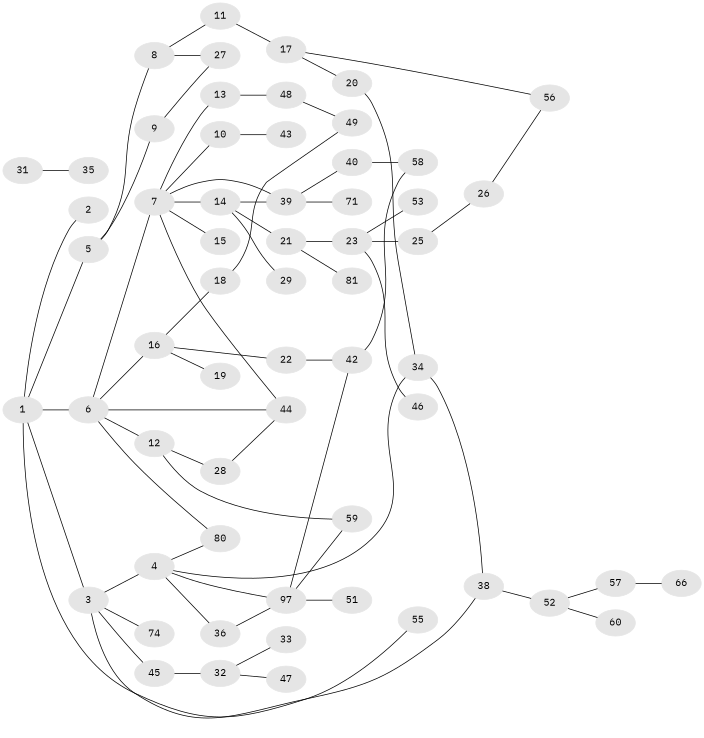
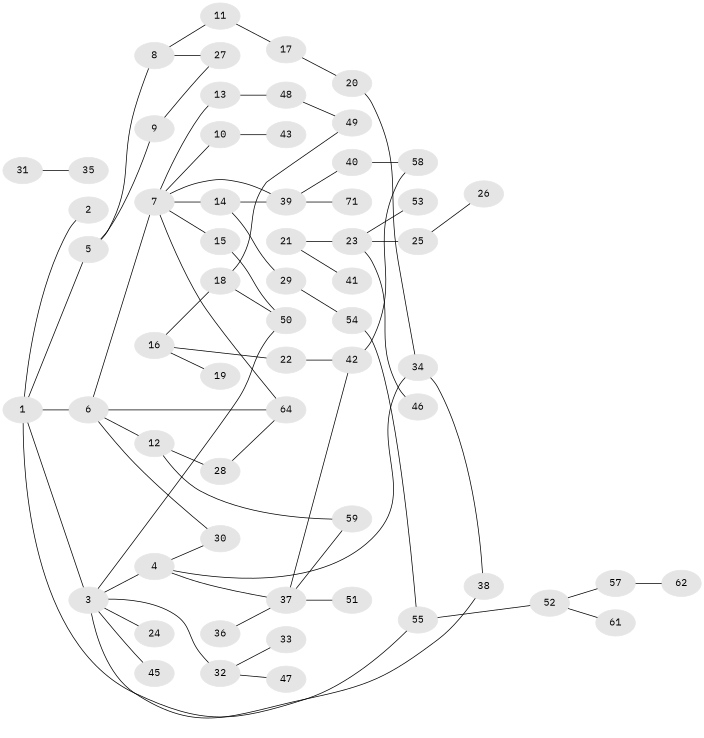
(550, 98) -> none
(257, 224) -> none
(352, 281) -> (352, 281)
none -> (286, 321)
none -> (352, 321)
(122, 378) -> none
(286, 410) -> (286, 410)
(220, 539) -> (220, 539)
(681, 583) -> (681, 583)
(517, 595) -> (484, 612)
(187, 600) -> none
(286, 600) -> (286, 600)
(616, 623) -> (616, 623)
(154, 634) -> (154, 634)
(187, 673) -> (171, 612)
